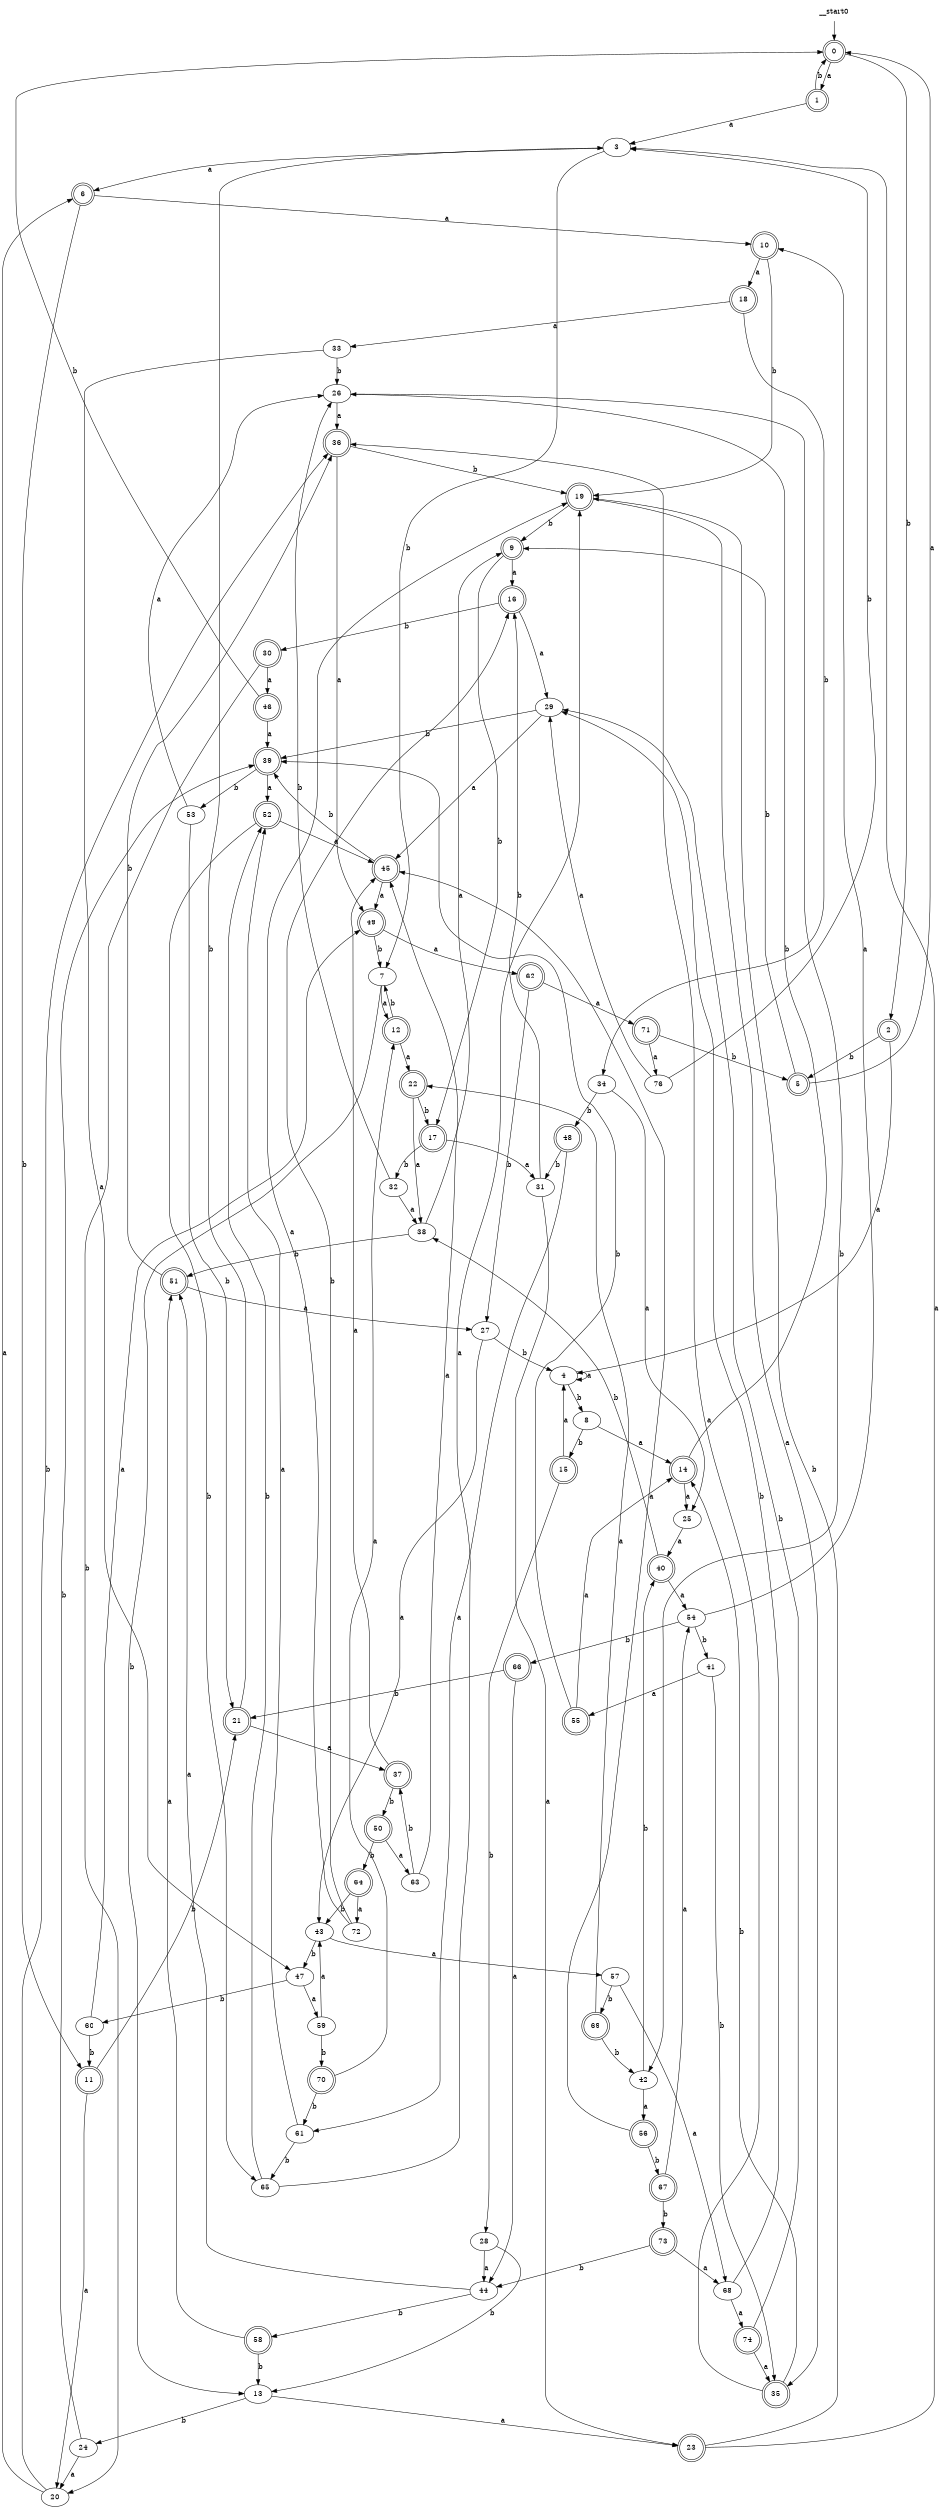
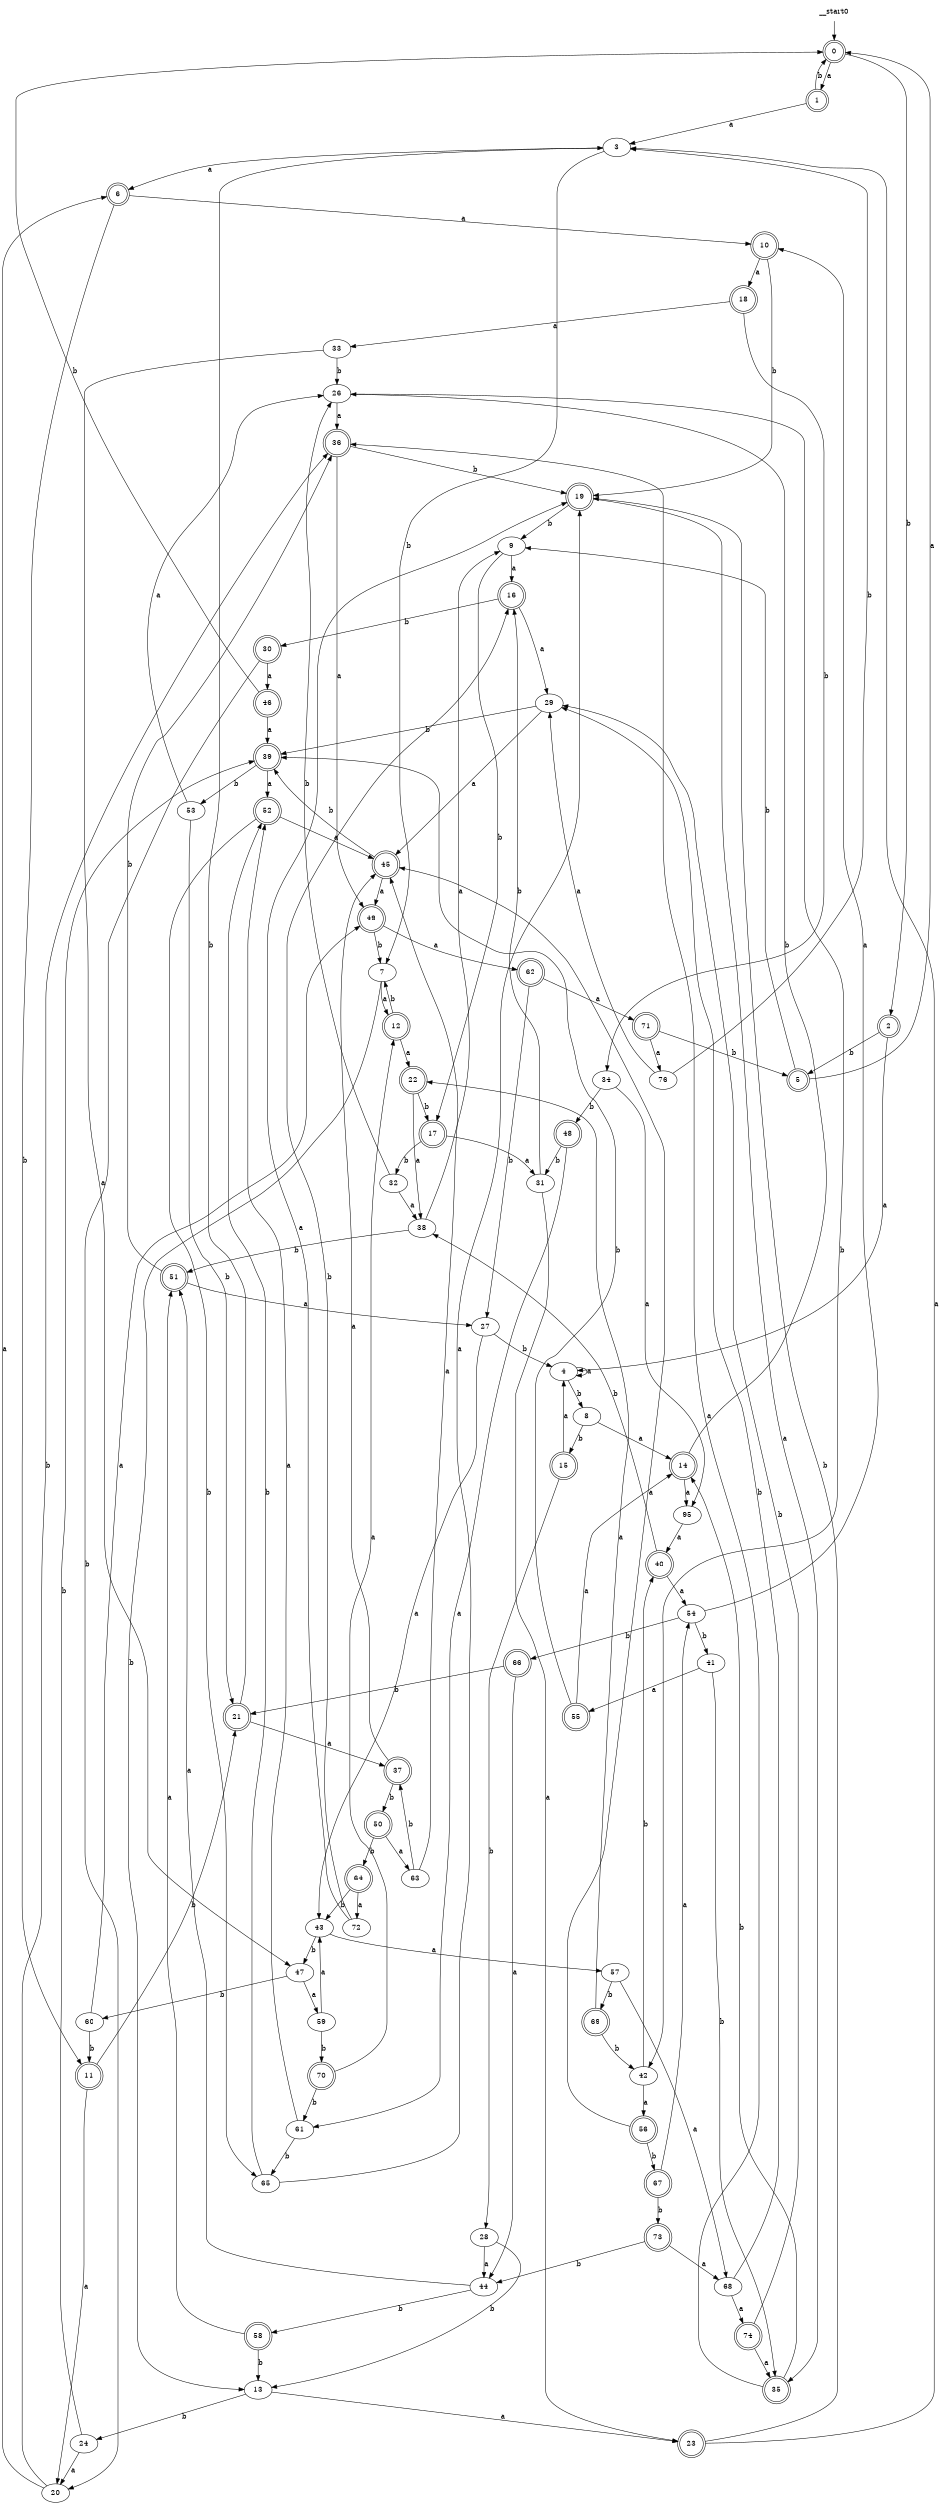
(512, 548) -> (512, 546)
(687, 1519) -> (687, 1515)
